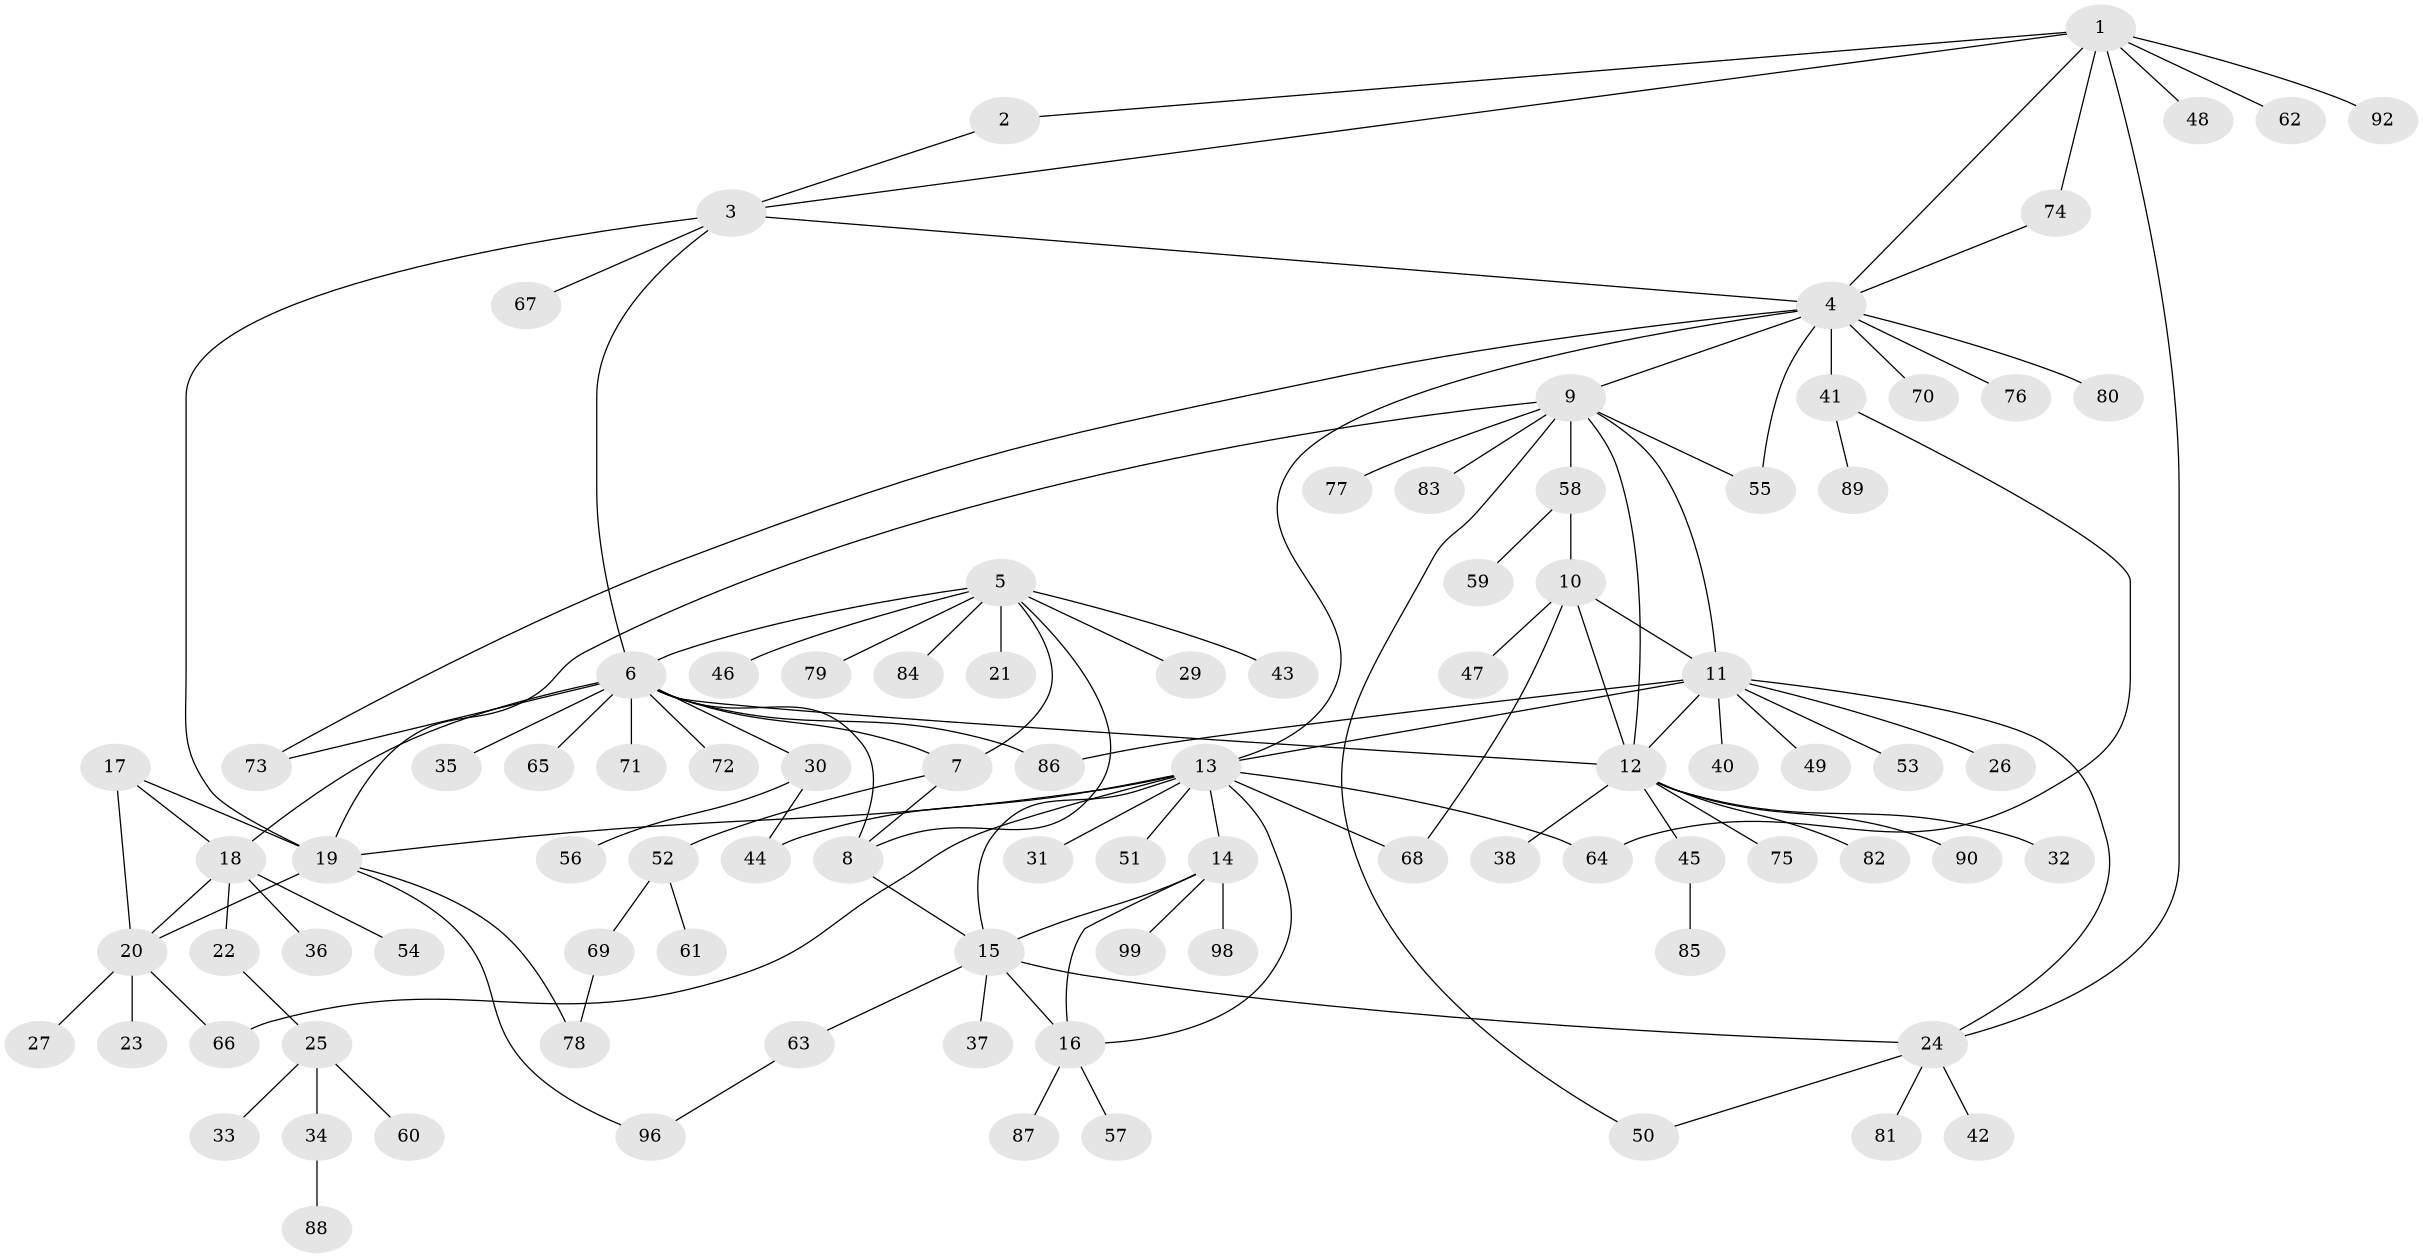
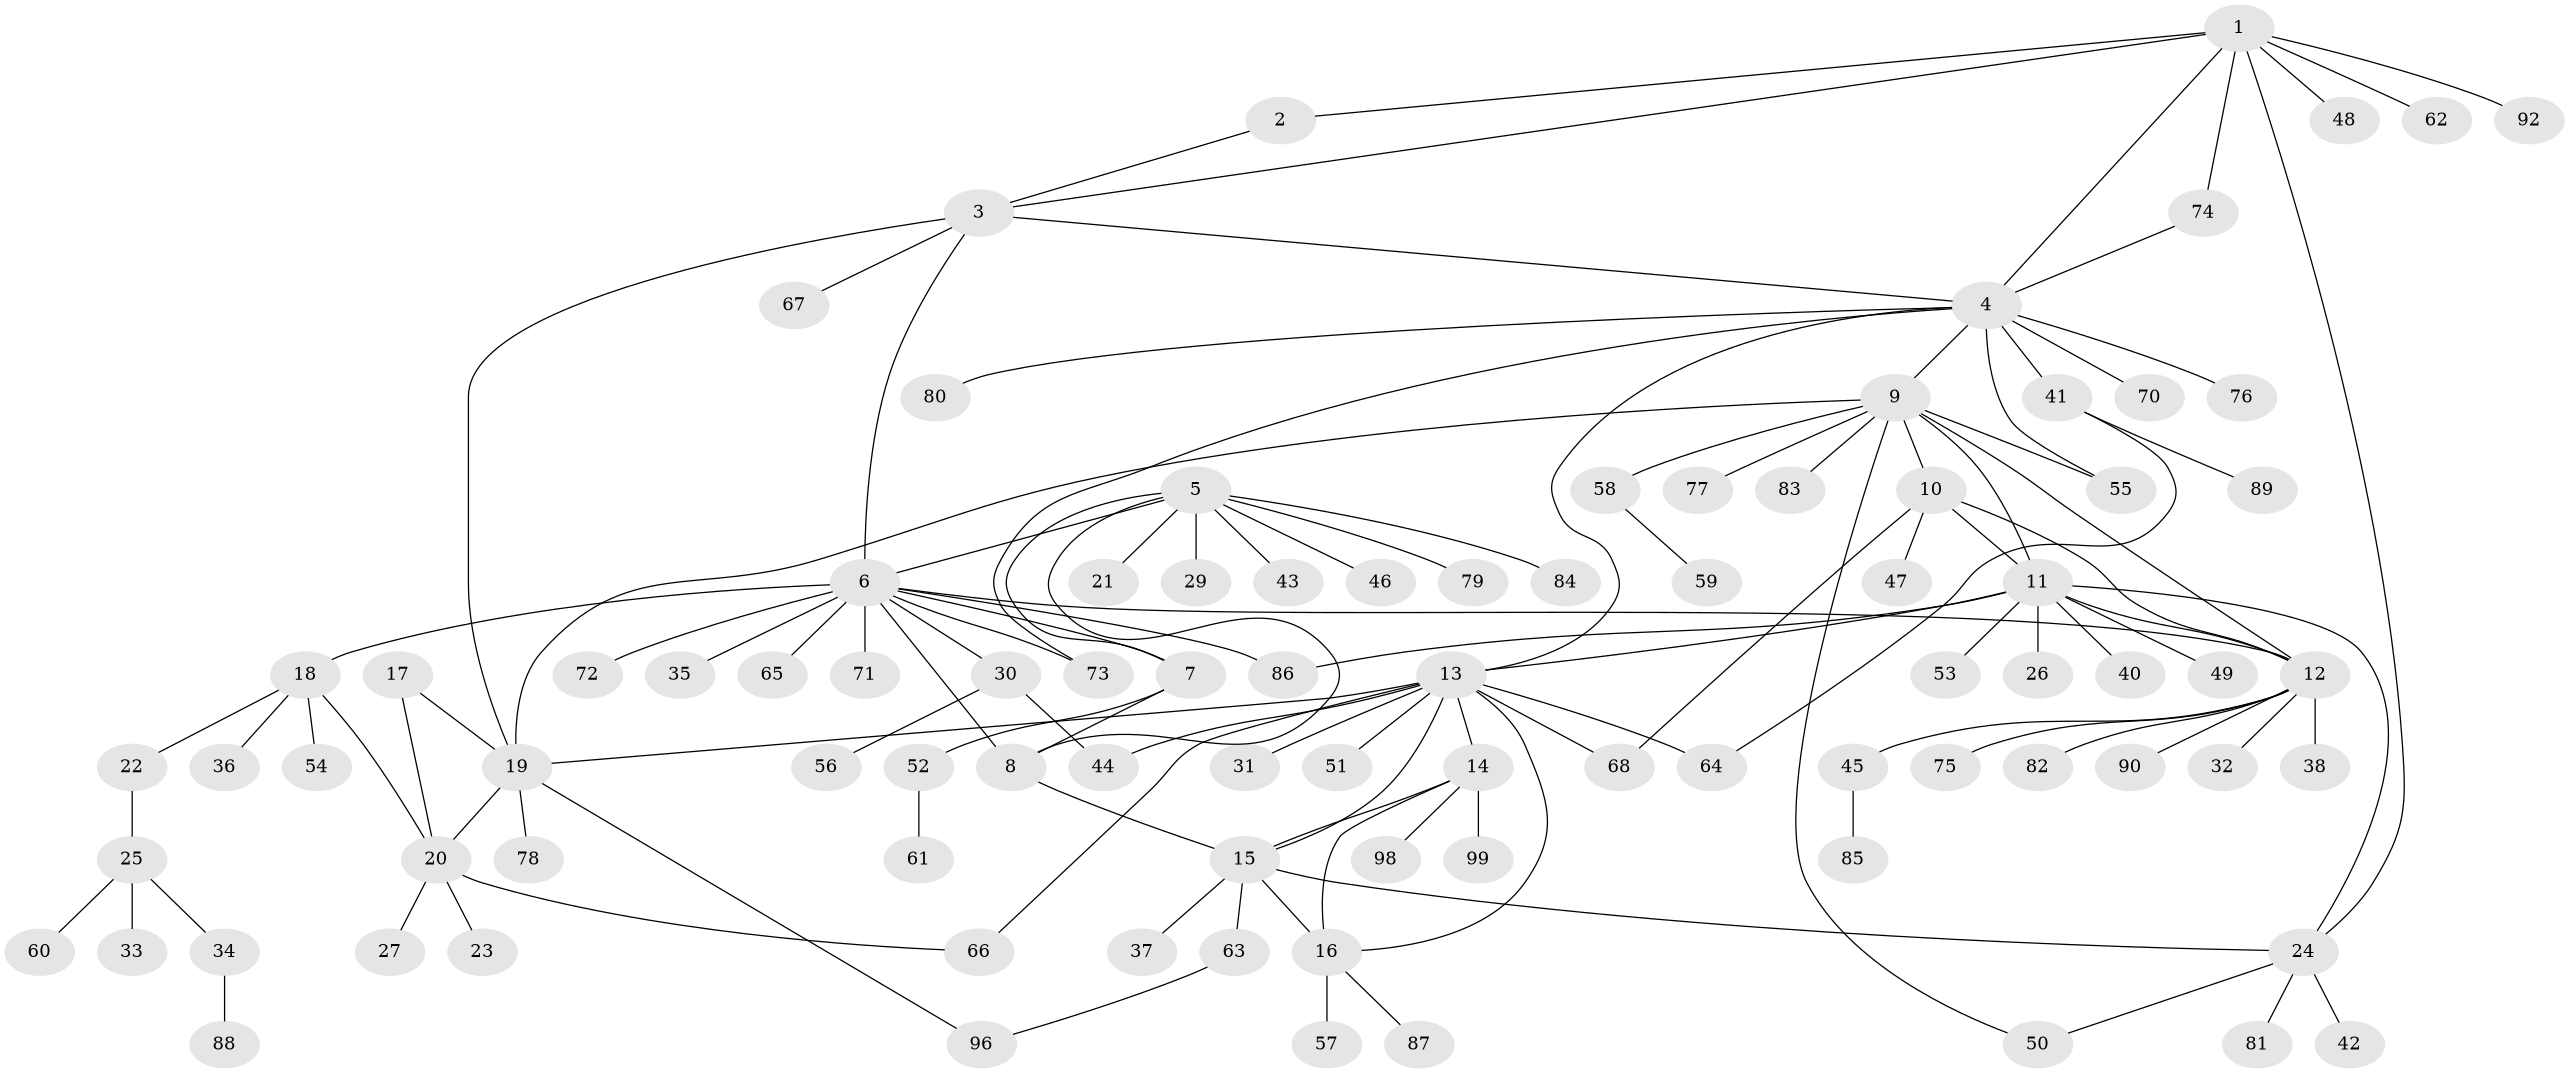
(1571, 537) -> (1913, 444)
(173, 814) -> none
(599, 952) -> none
